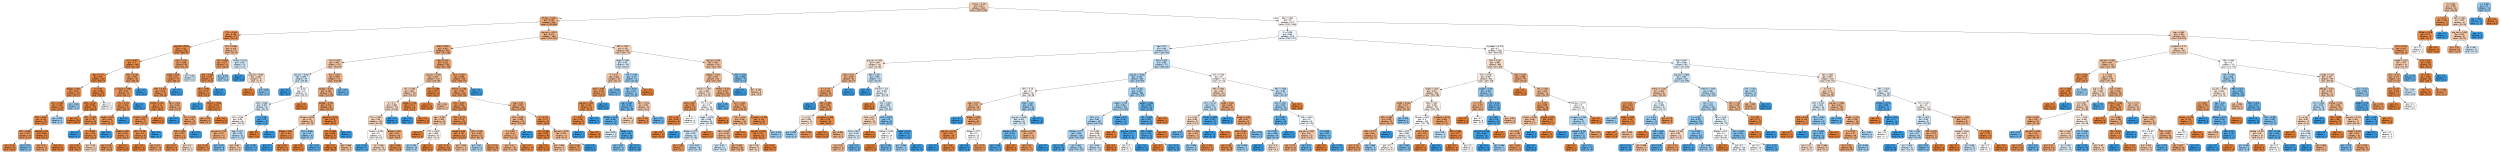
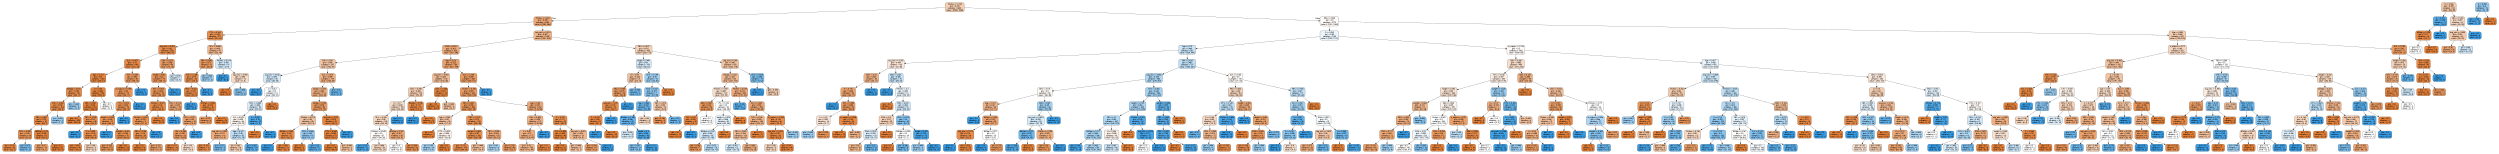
(2442, 21) -> (2440, 21)
(1743, 99) -> (1781, 113)
(2082, 113) -> (2077, 99)
none -> (396, 148)
(1755, 148) -> (1774, 148)
